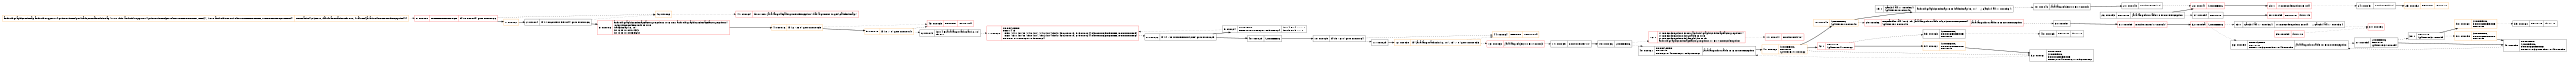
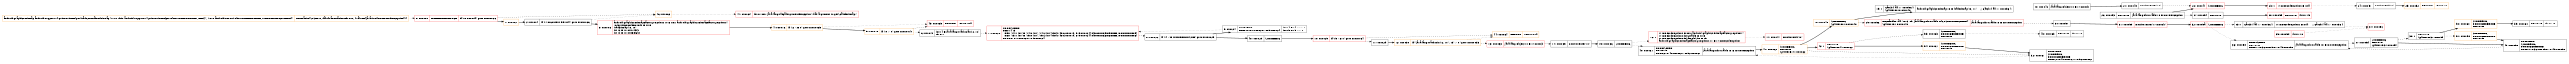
(2022, 8) -> none
(2504, 24) -> (2504, 24)
(1339, 39) -> (1339, 39)
